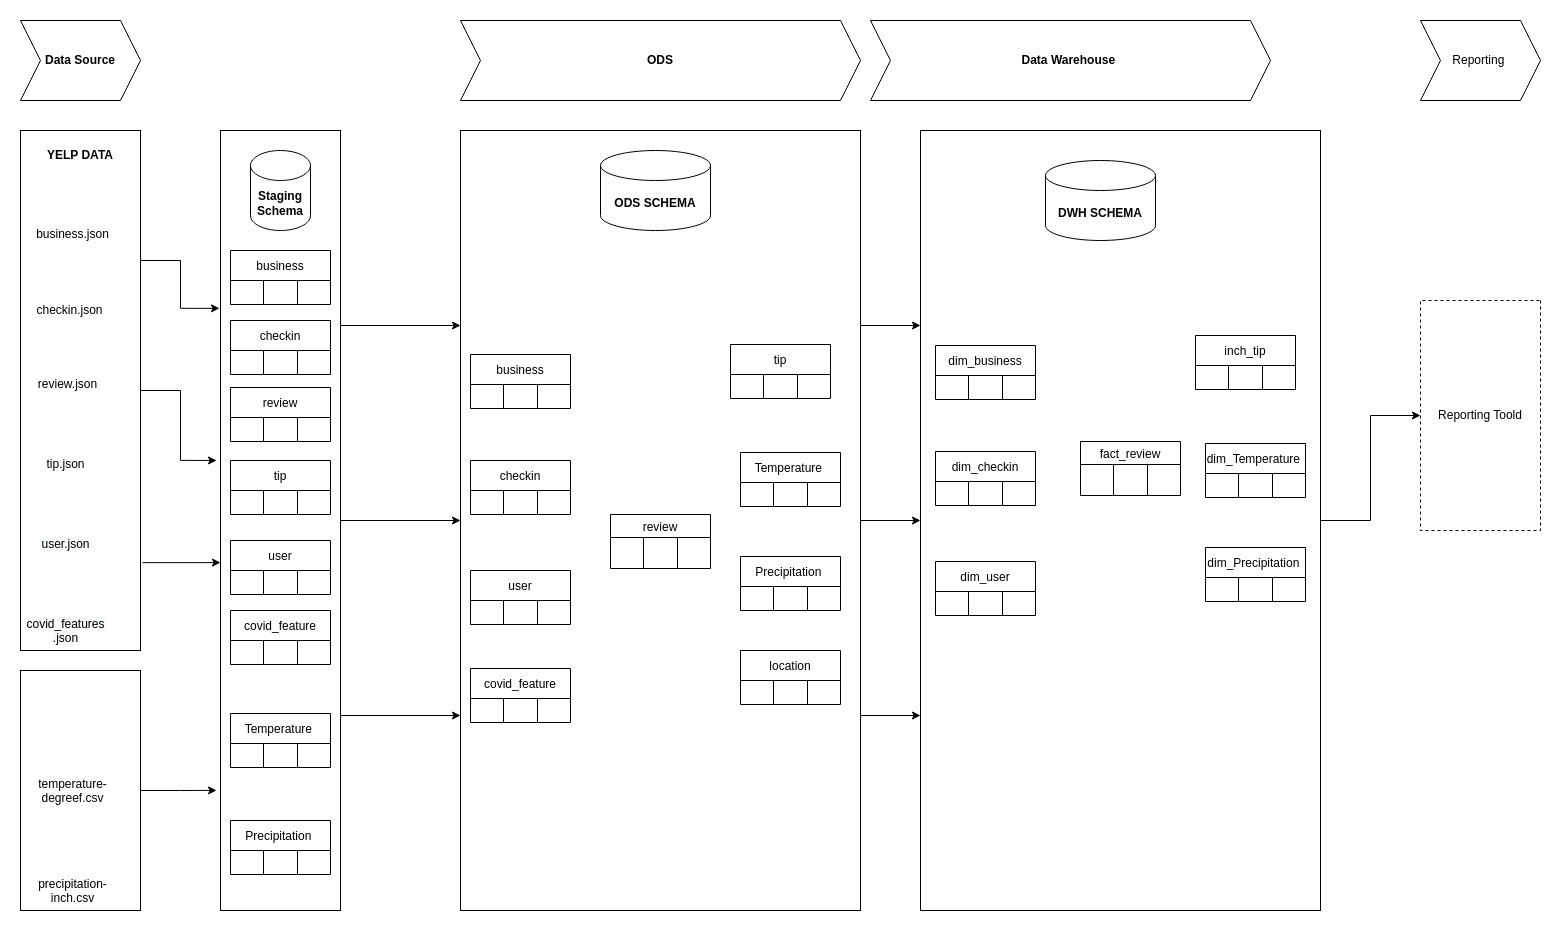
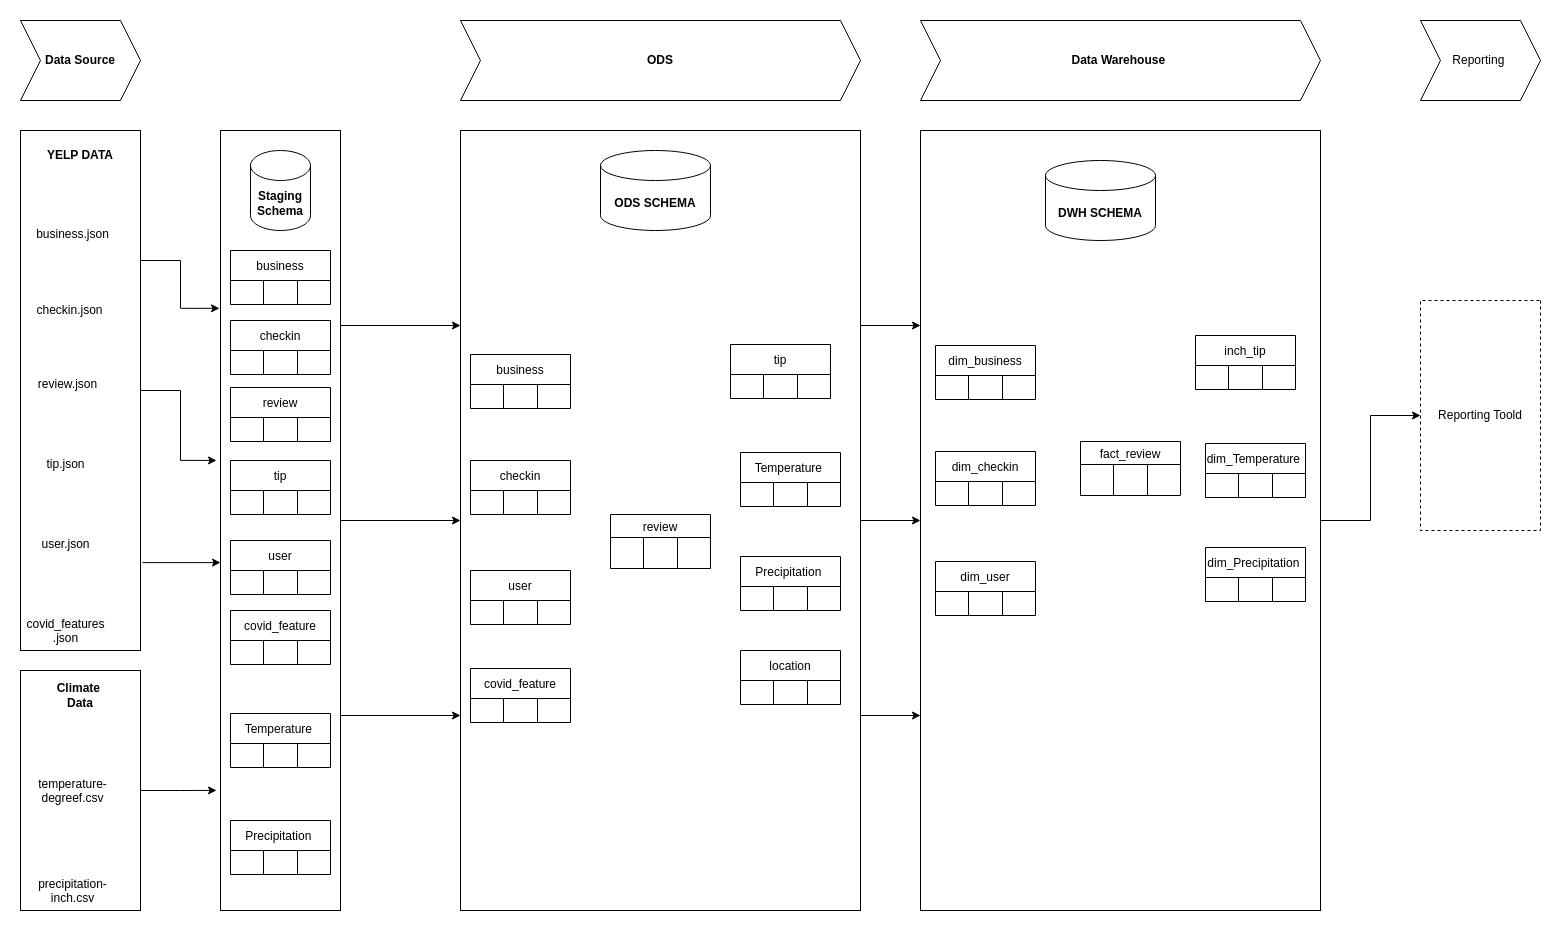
(1071, 61) -> (1121, 61)
none -> (81, 696)
